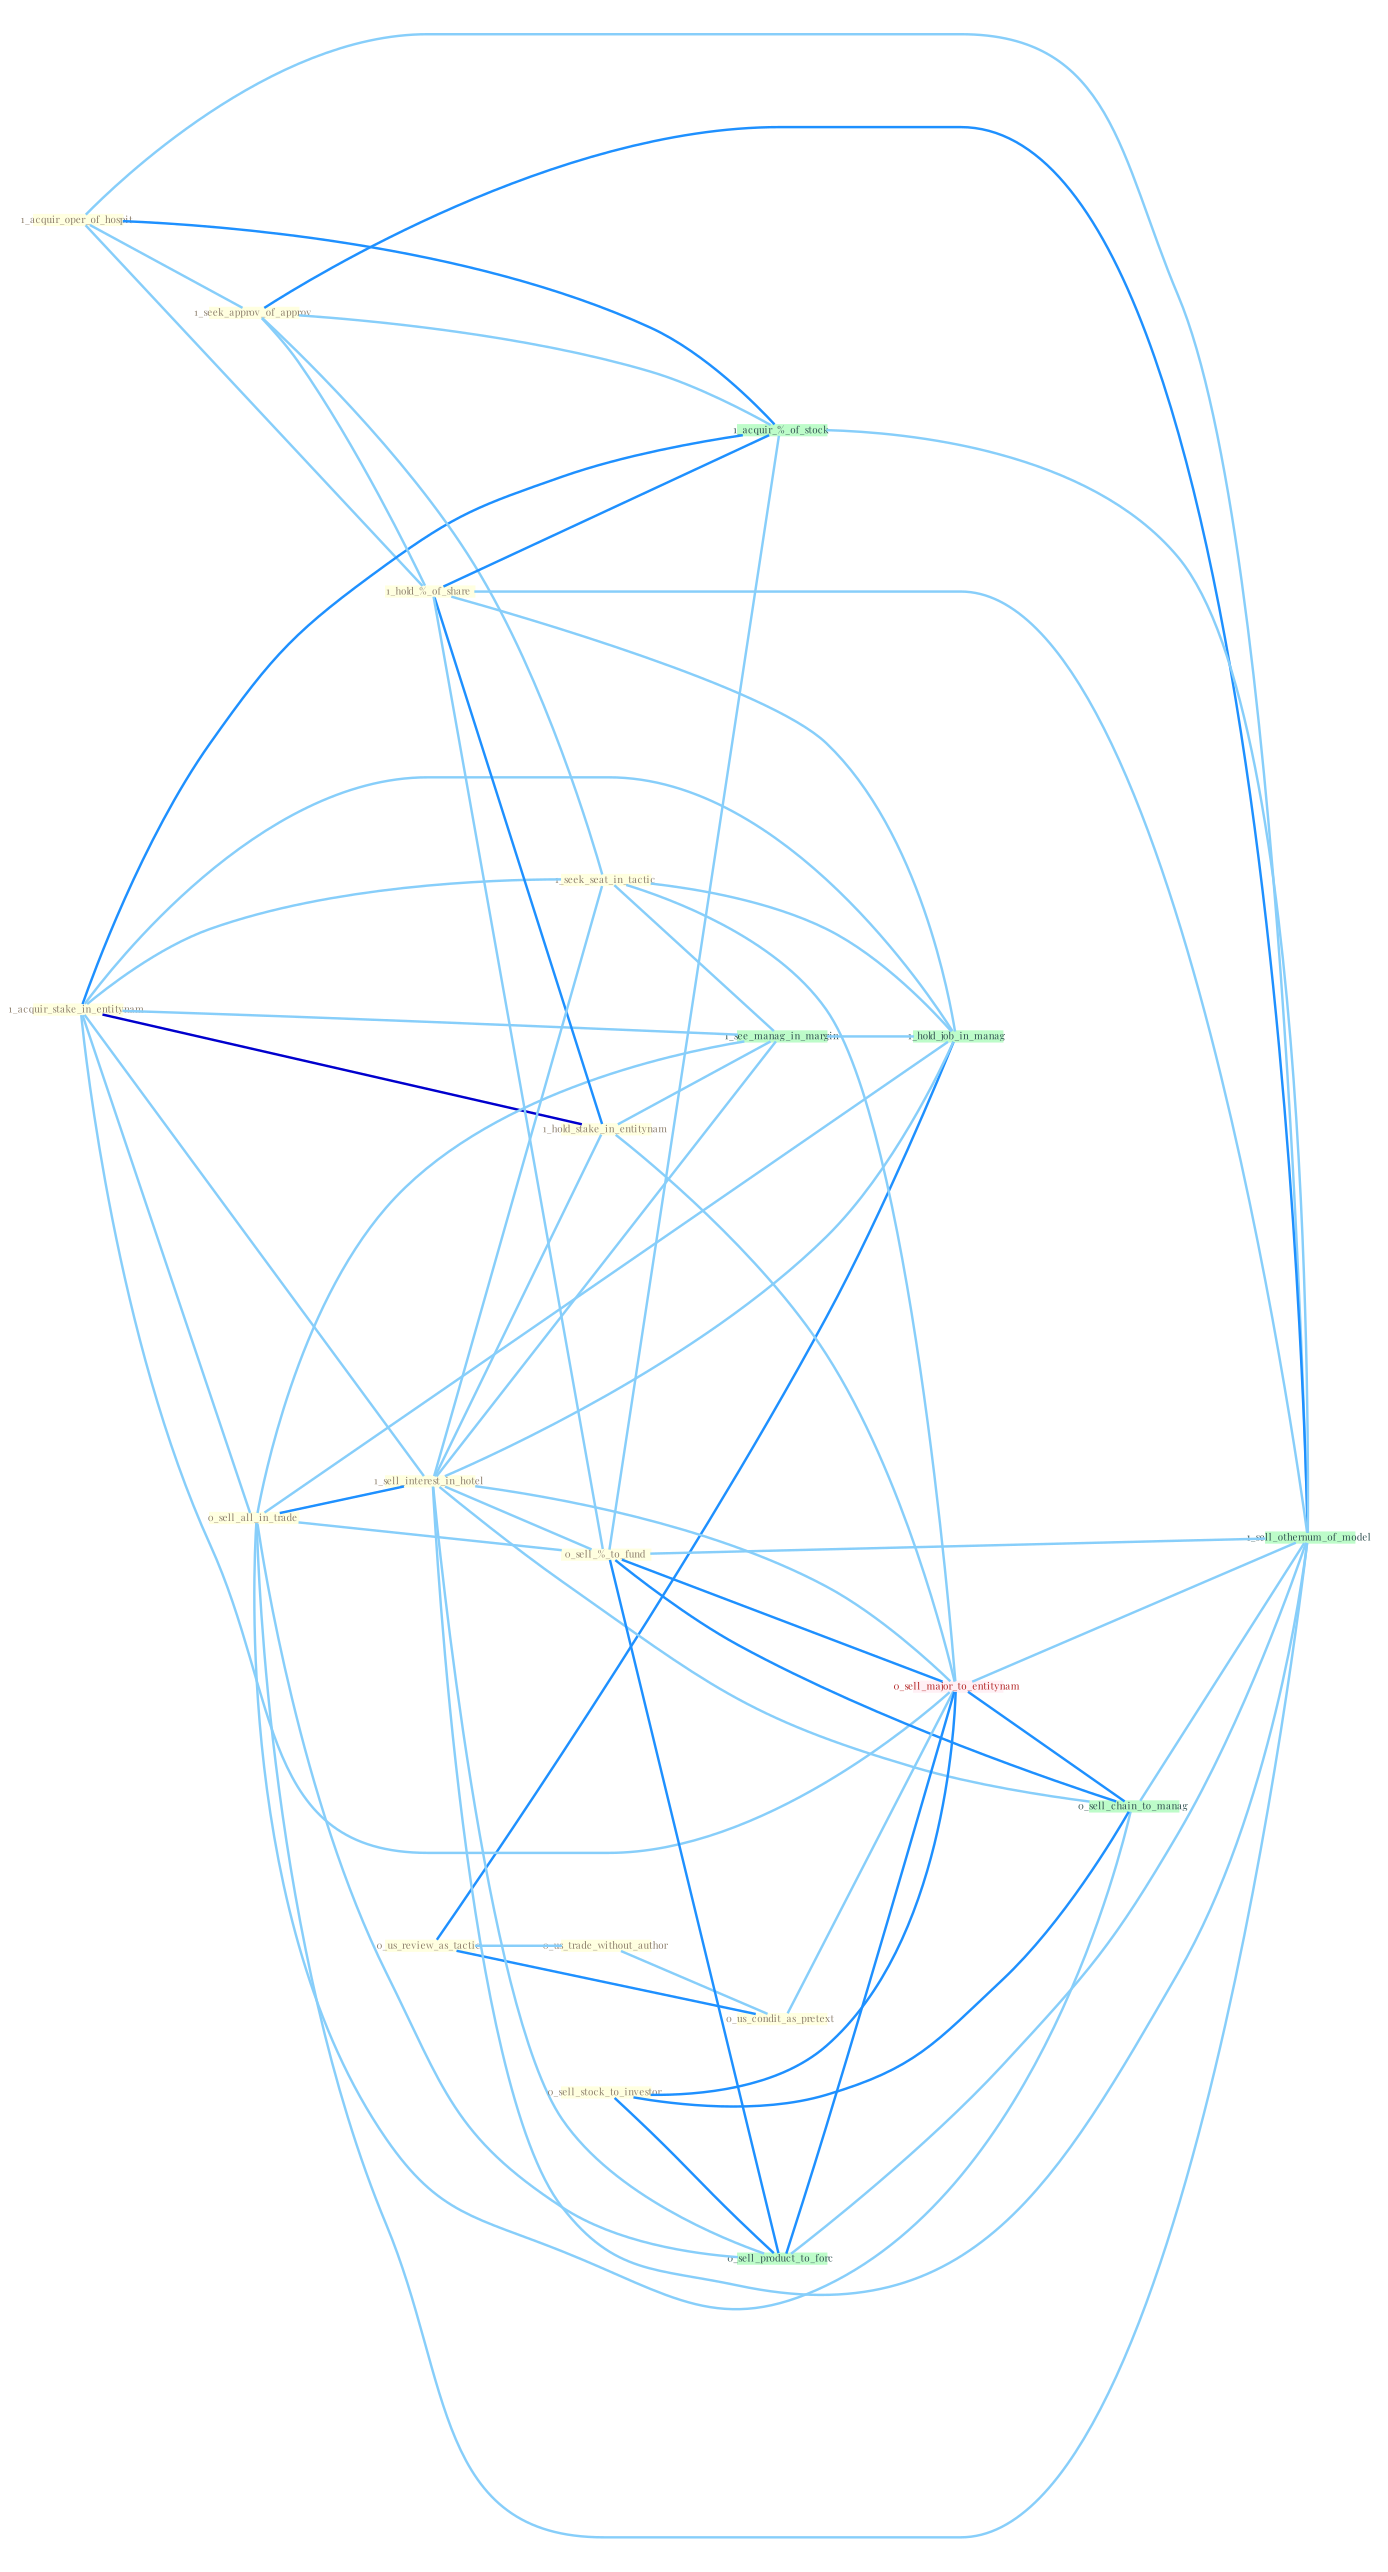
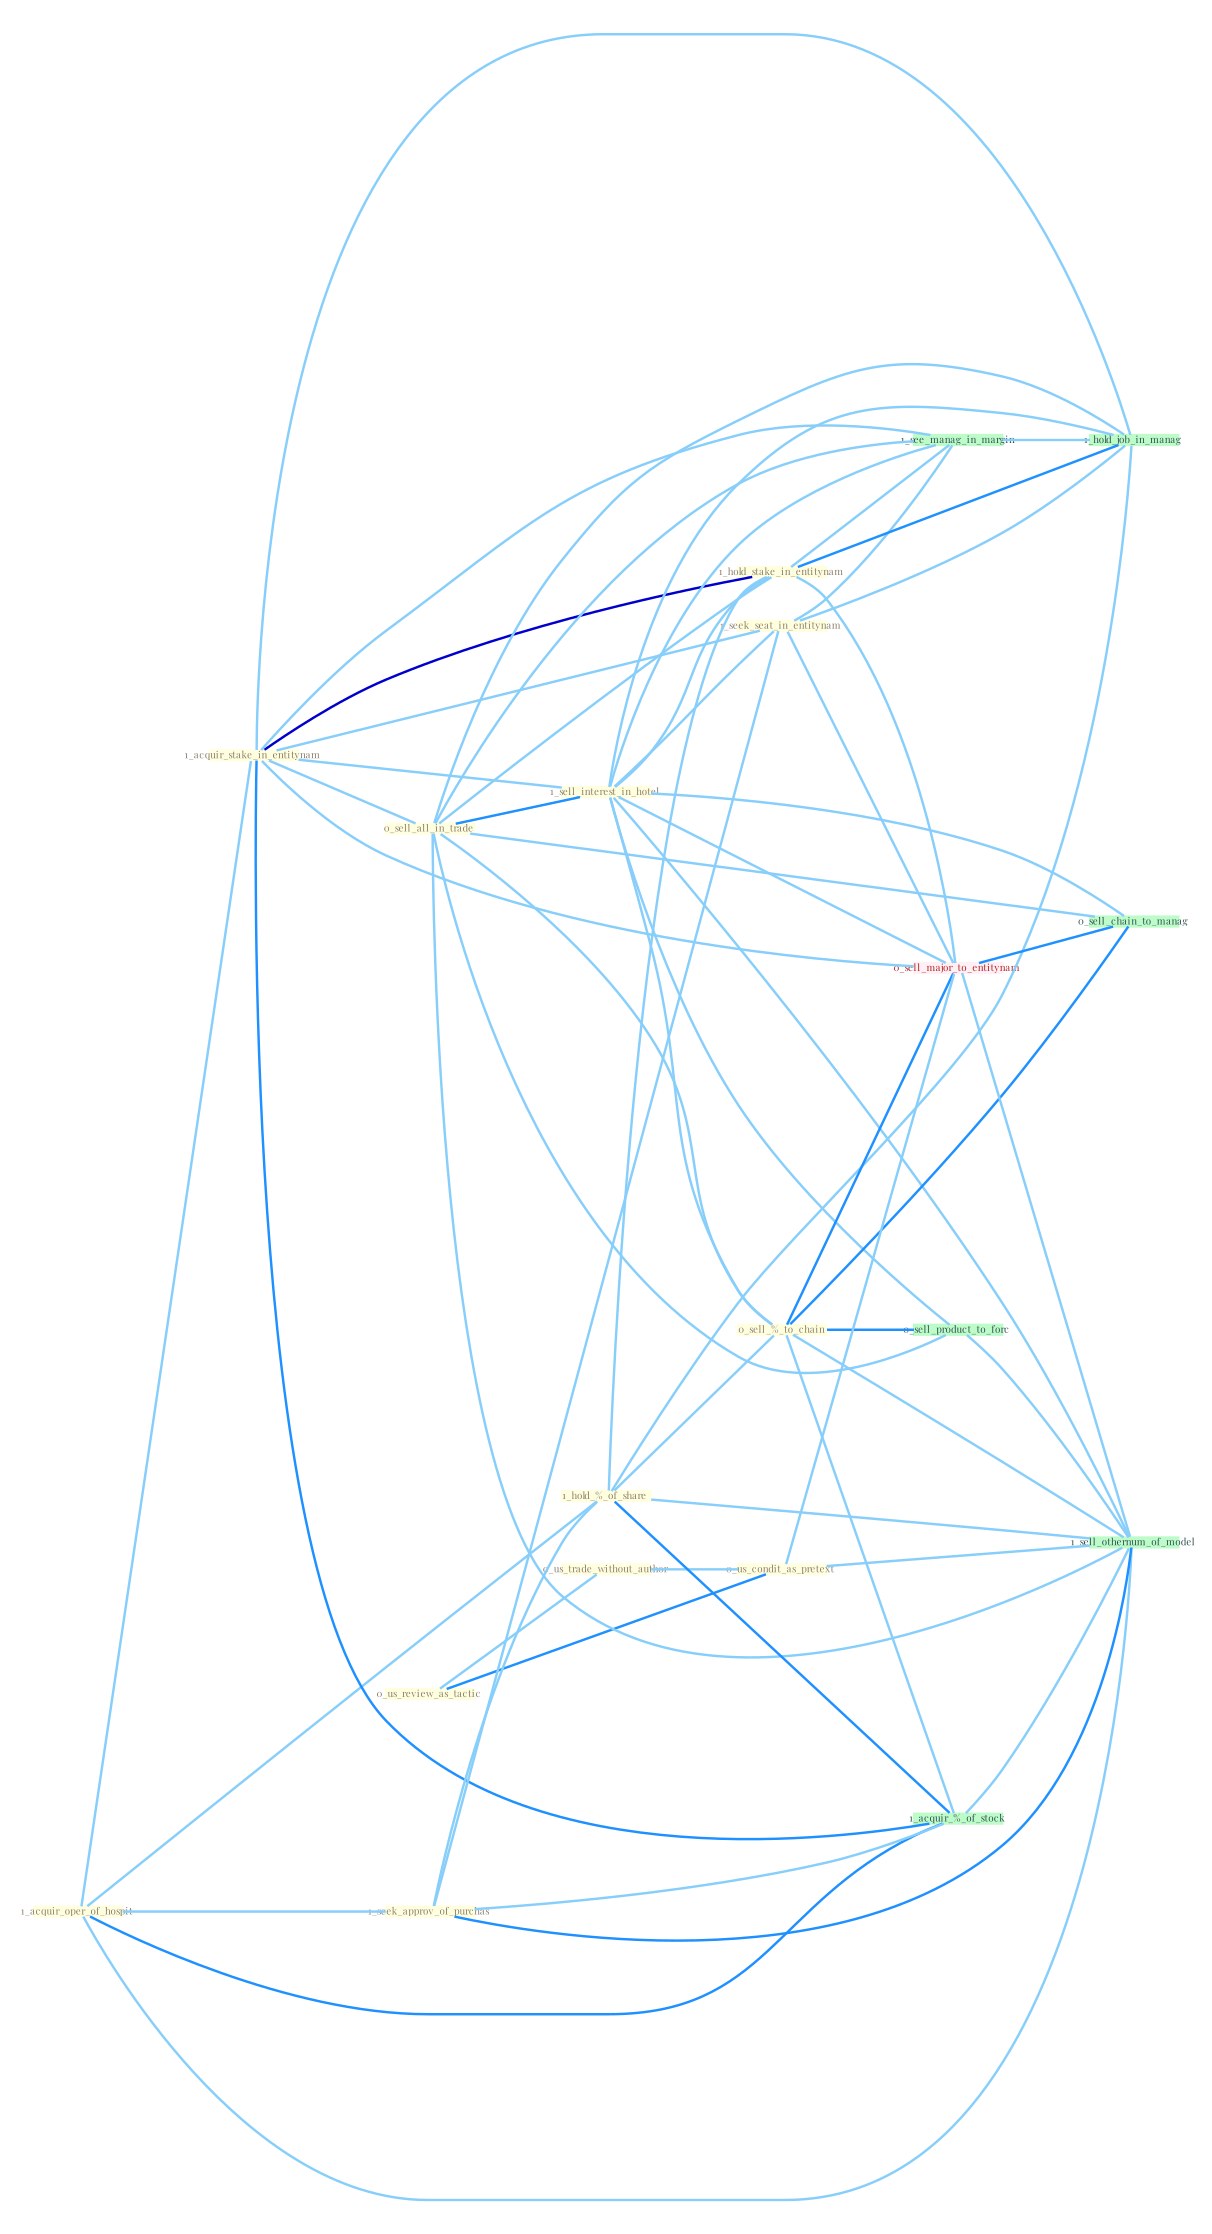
(254, 313) -> (430, 1912)
none -> (603, 697)
(518, 861) -> (645, 997)
(606, 880) -> (782, 626)
none -> (166, 1334)
(719, 1504) -> (958, 506)
(606, 1555) -> (782, 1330)
(1222, 1672) -> (958, 1556)
(880, 1945) -> none
(606, 2092) -> none
